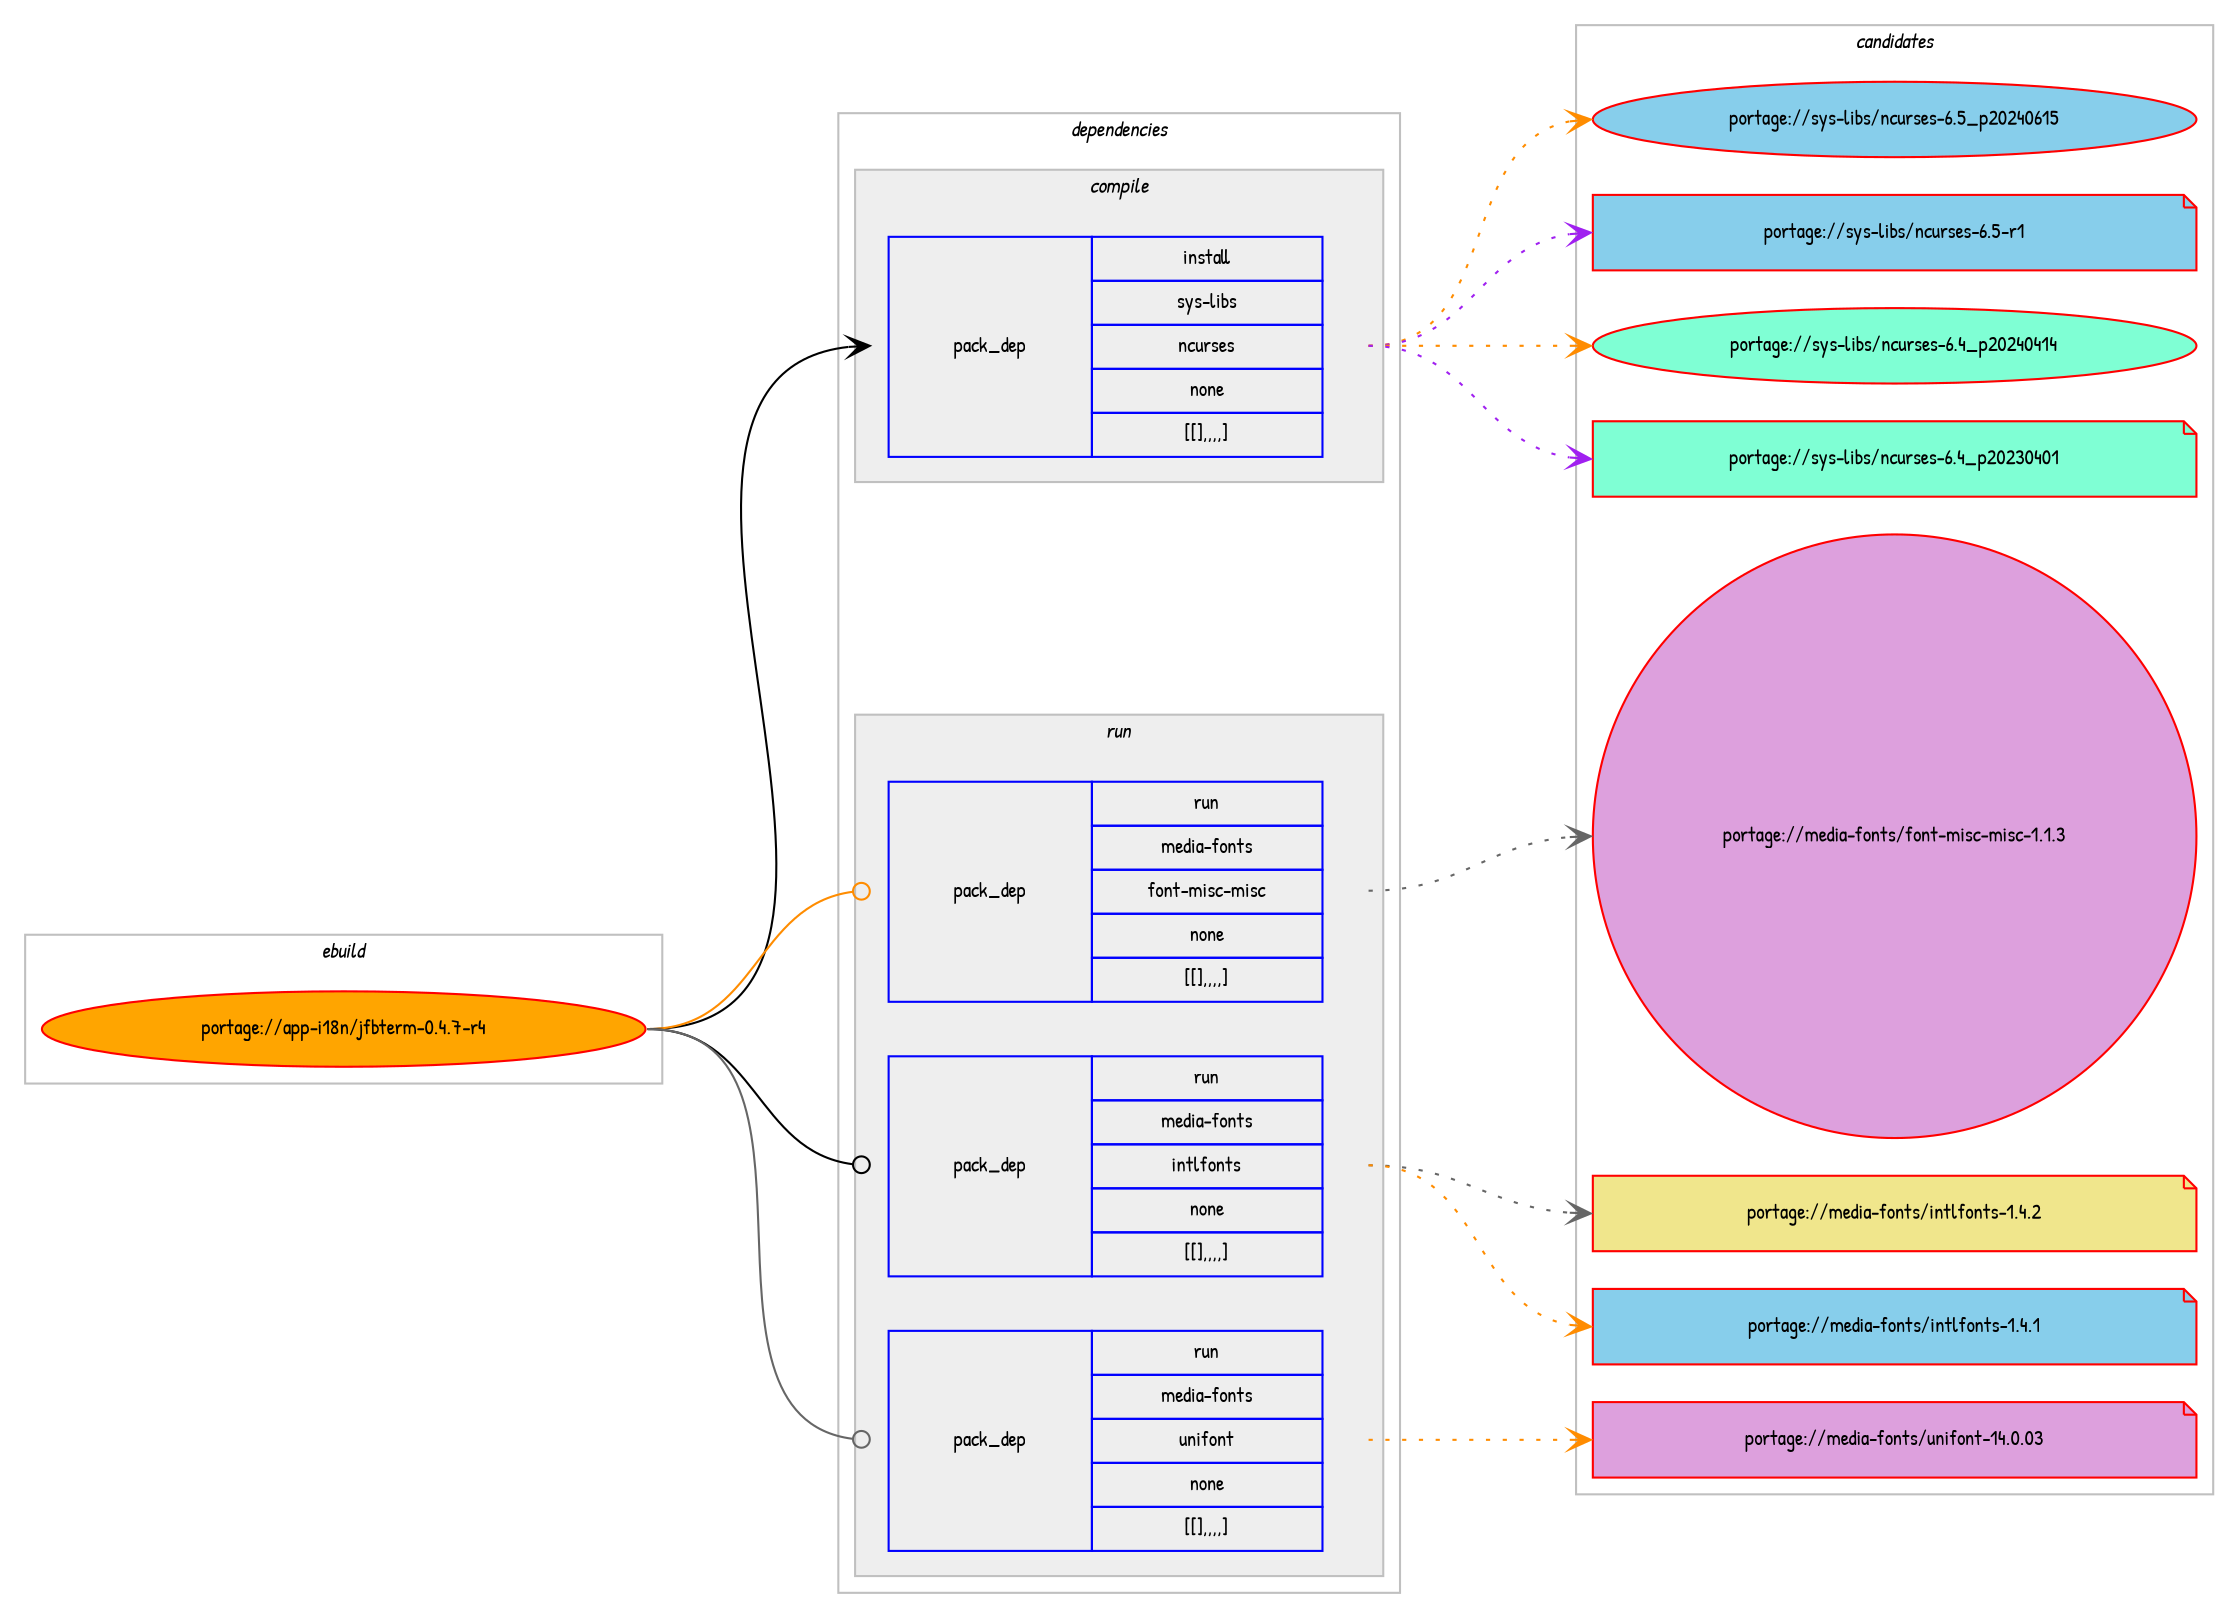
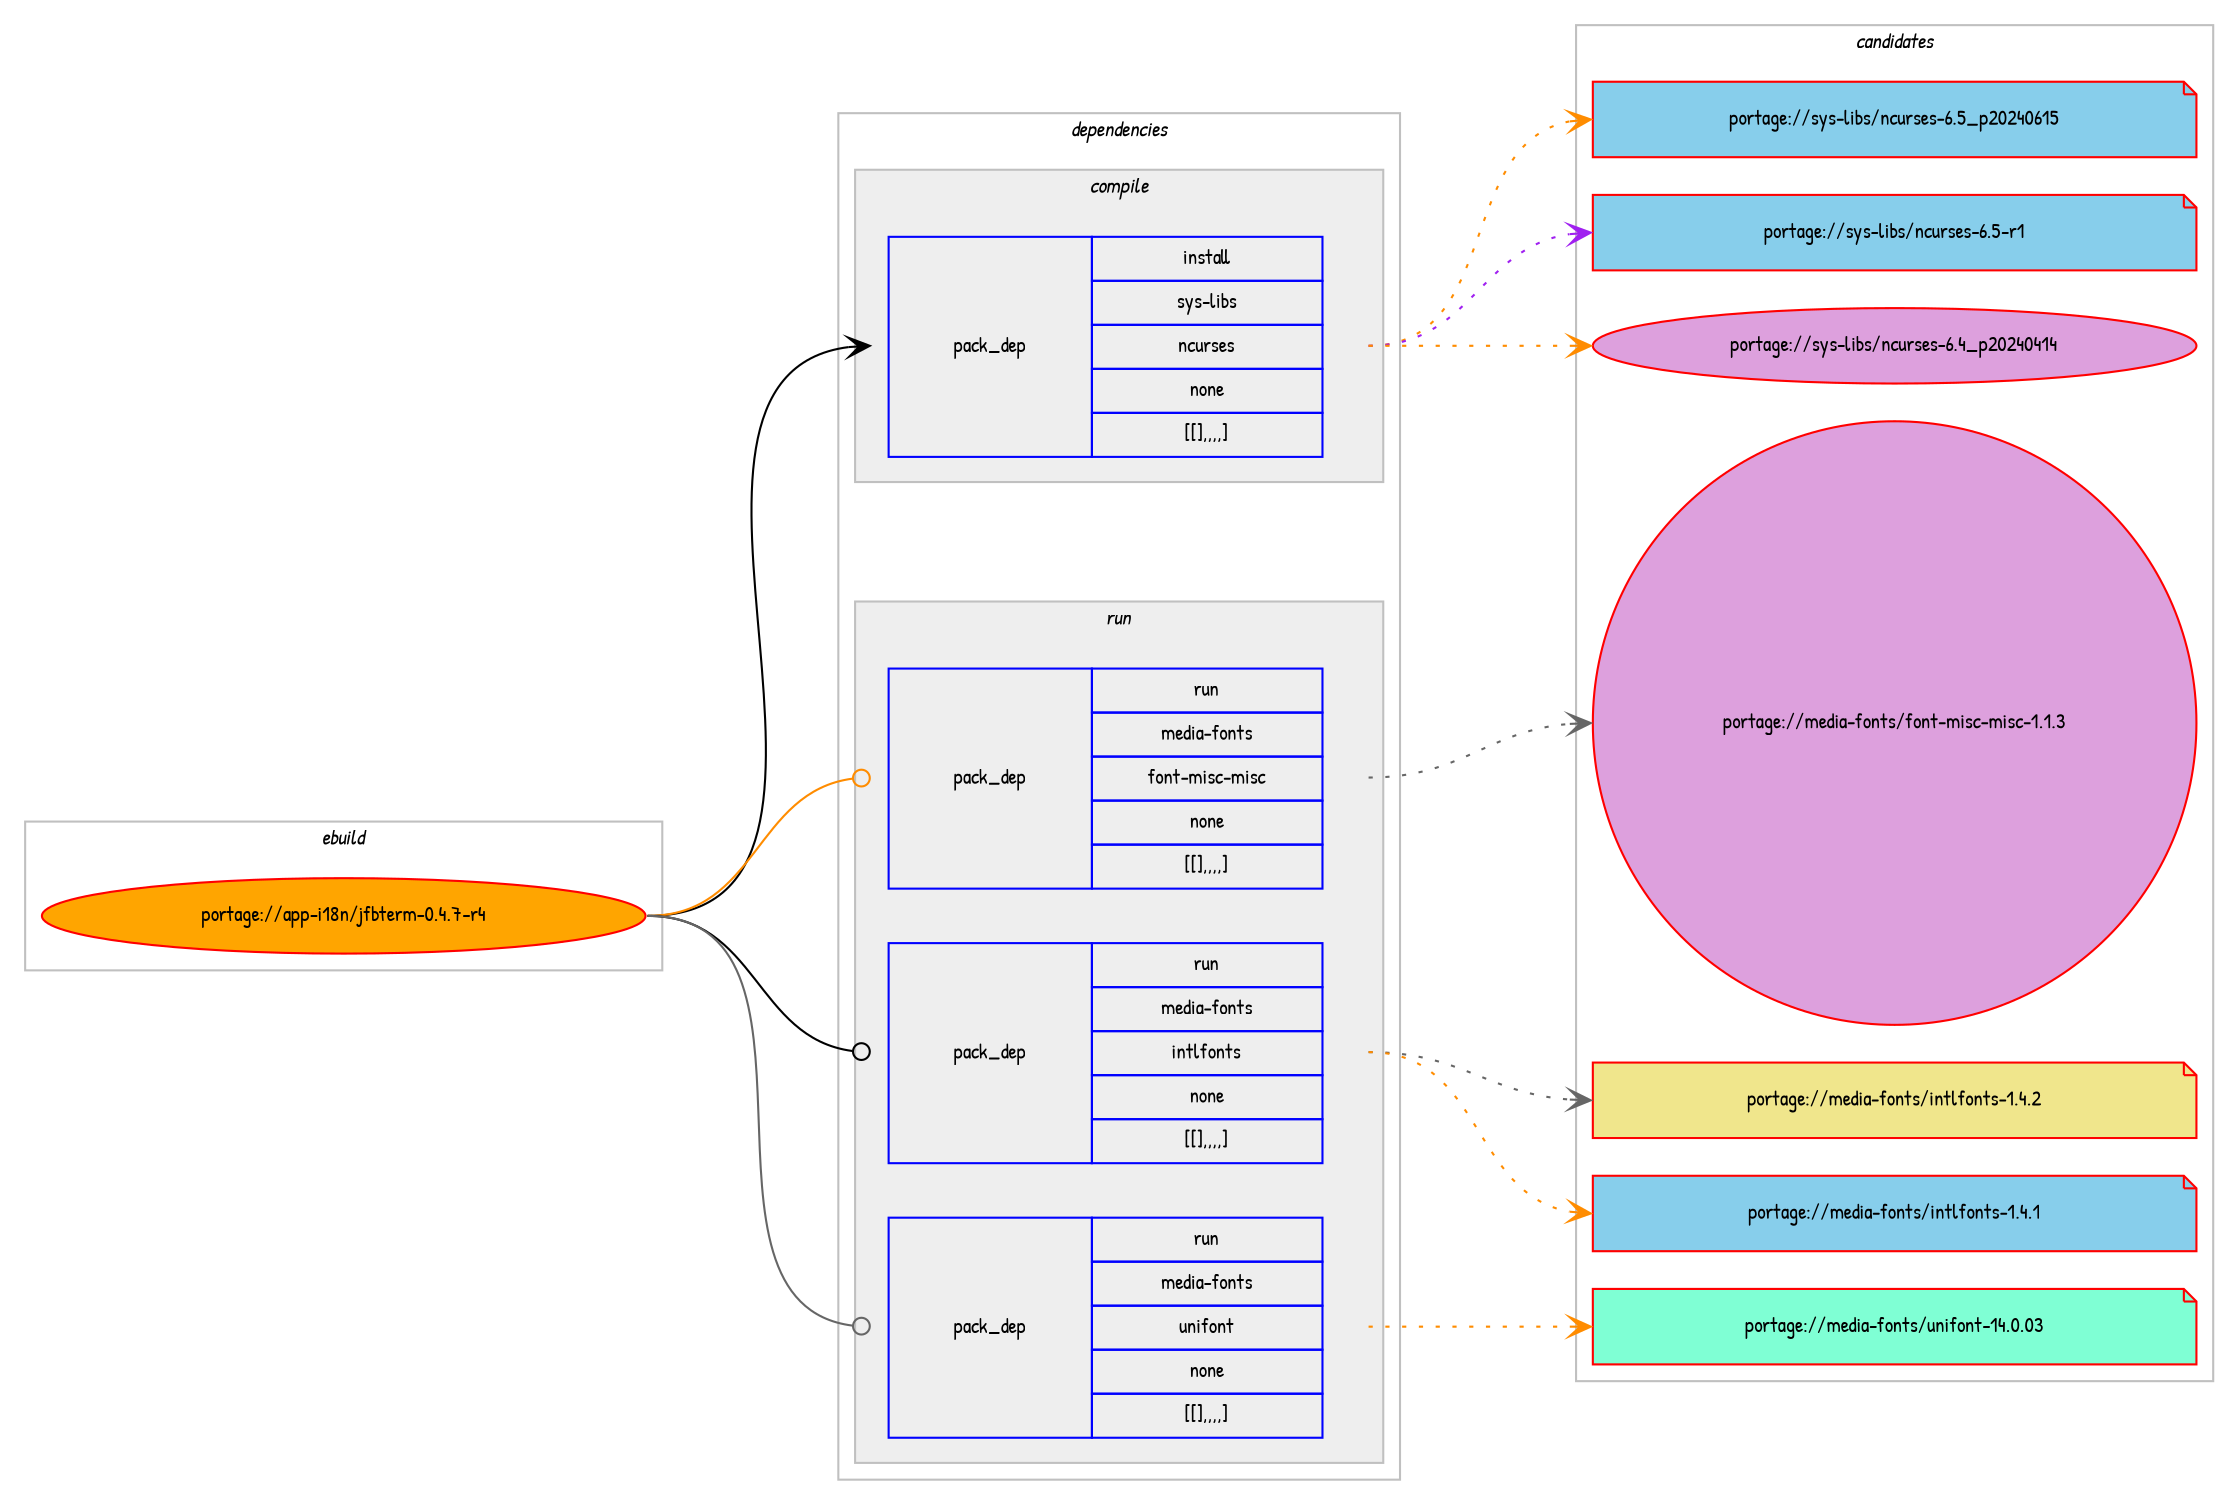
(1895, 119) -> (1895, 119)
(1895, 346) -> (1895, 346)
(1895, 459) -> none
(1895, 1440) -> (1895, 1327)
